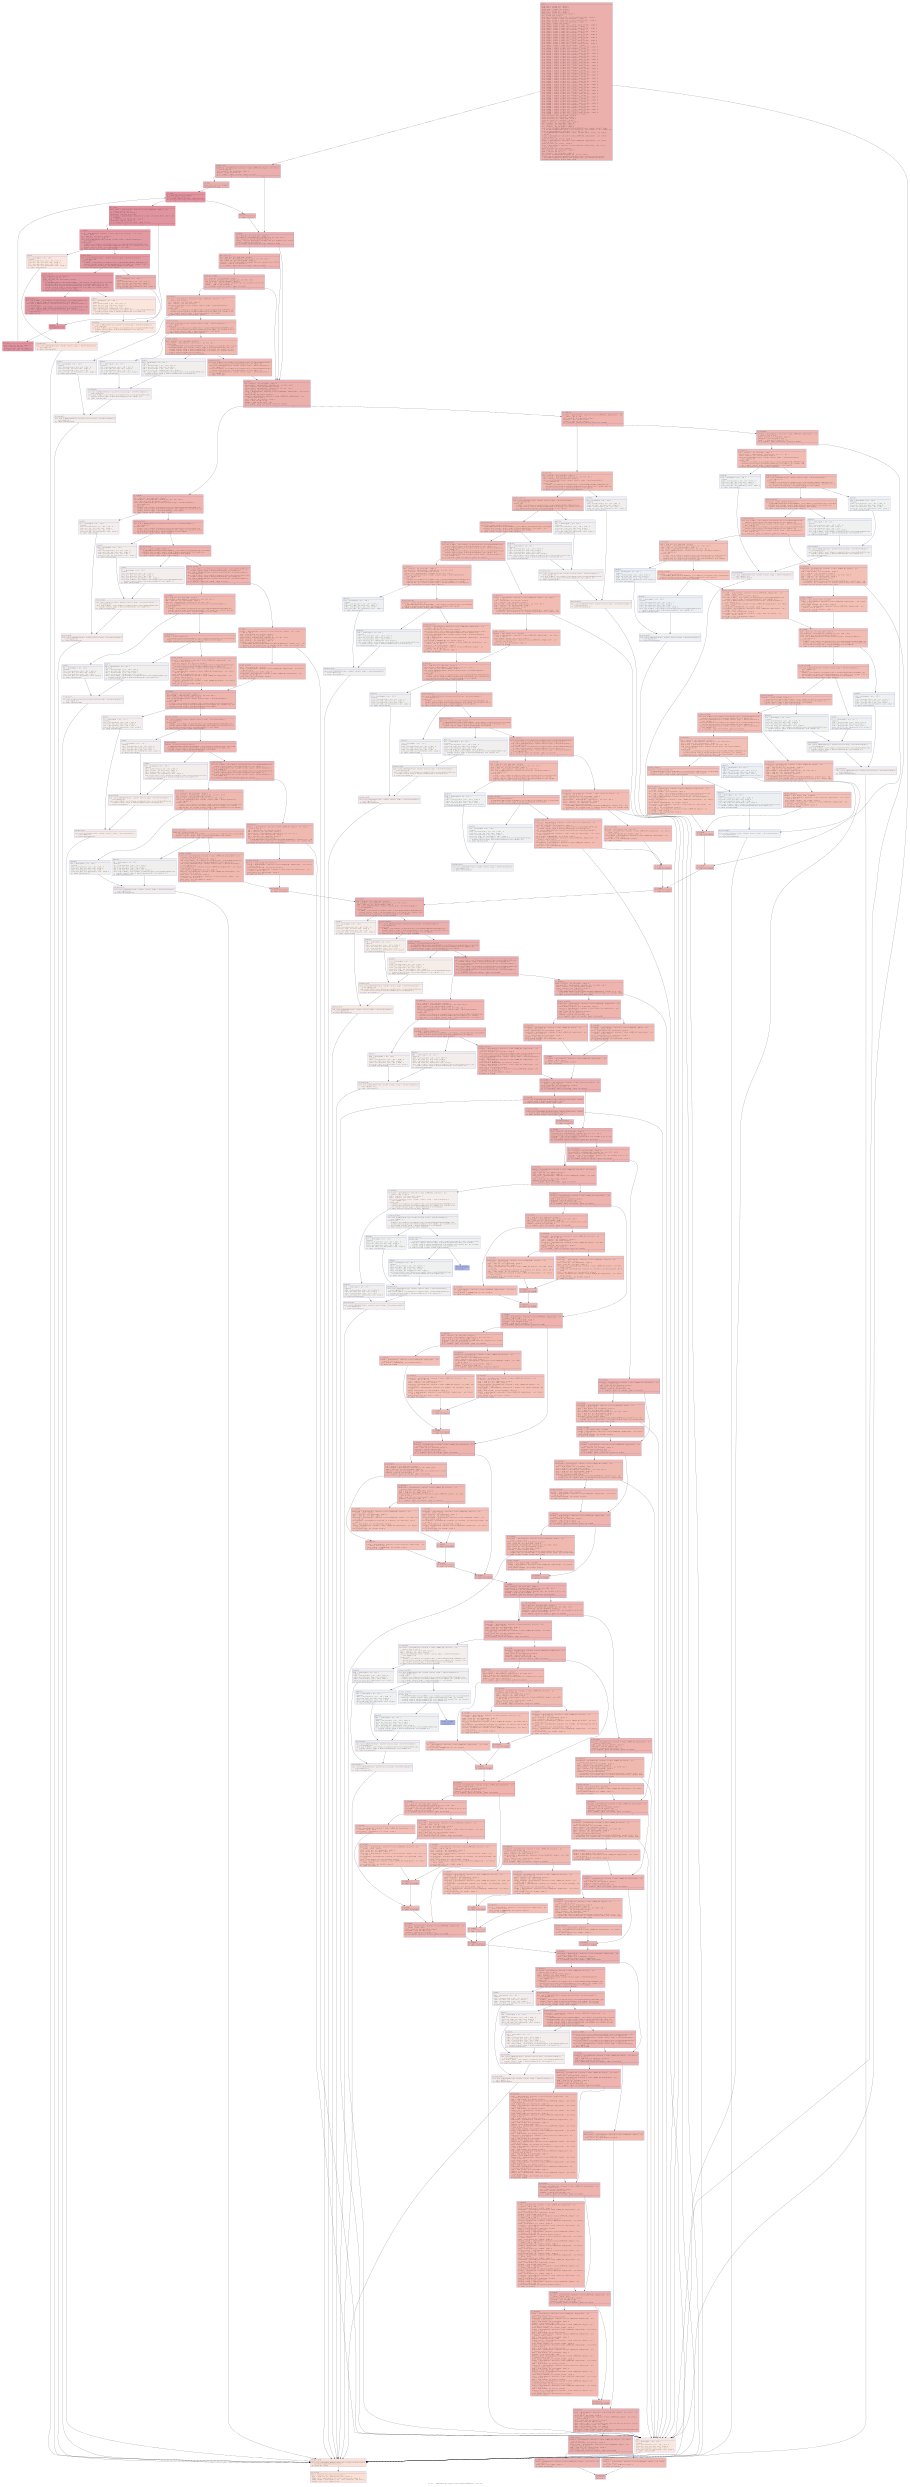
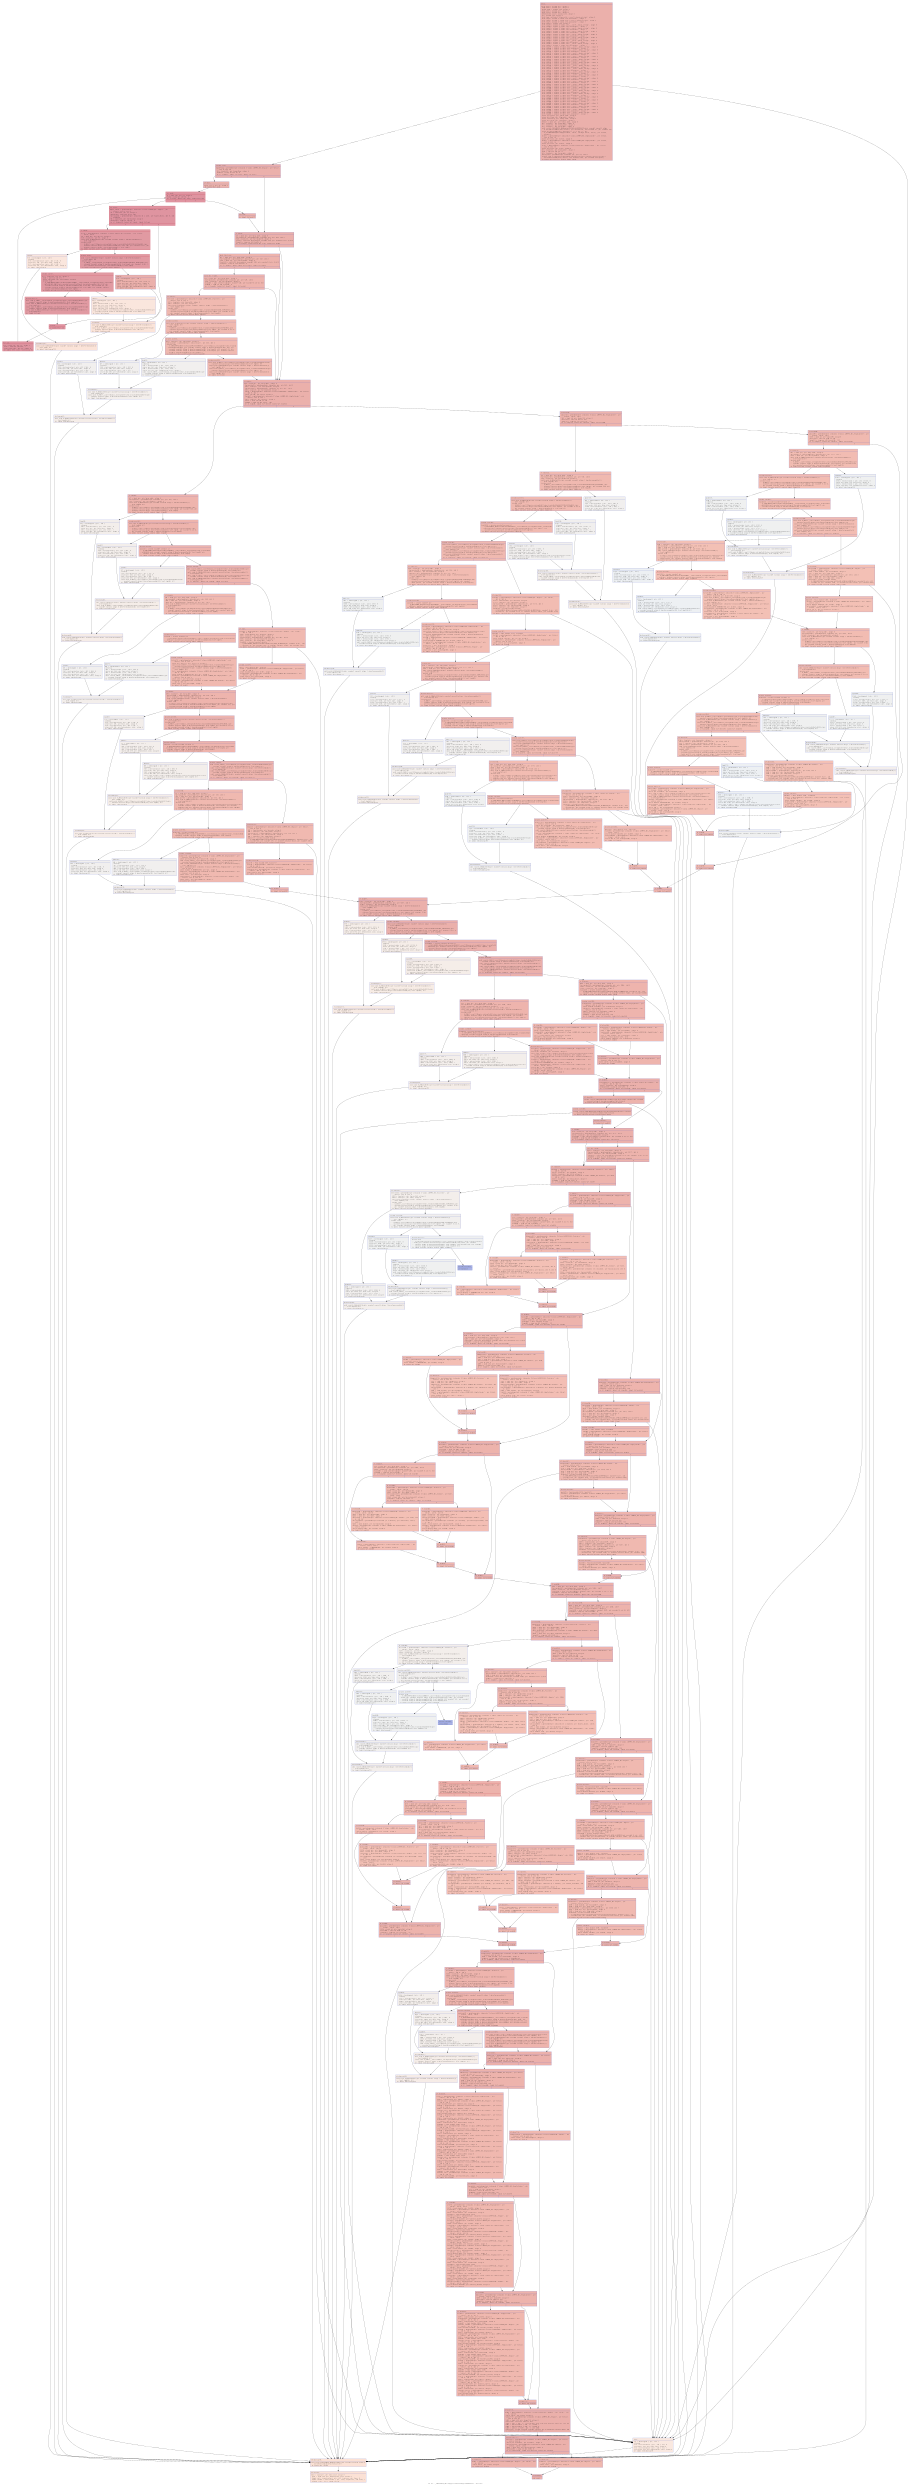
(671, 1794) -> (671, 1778)
